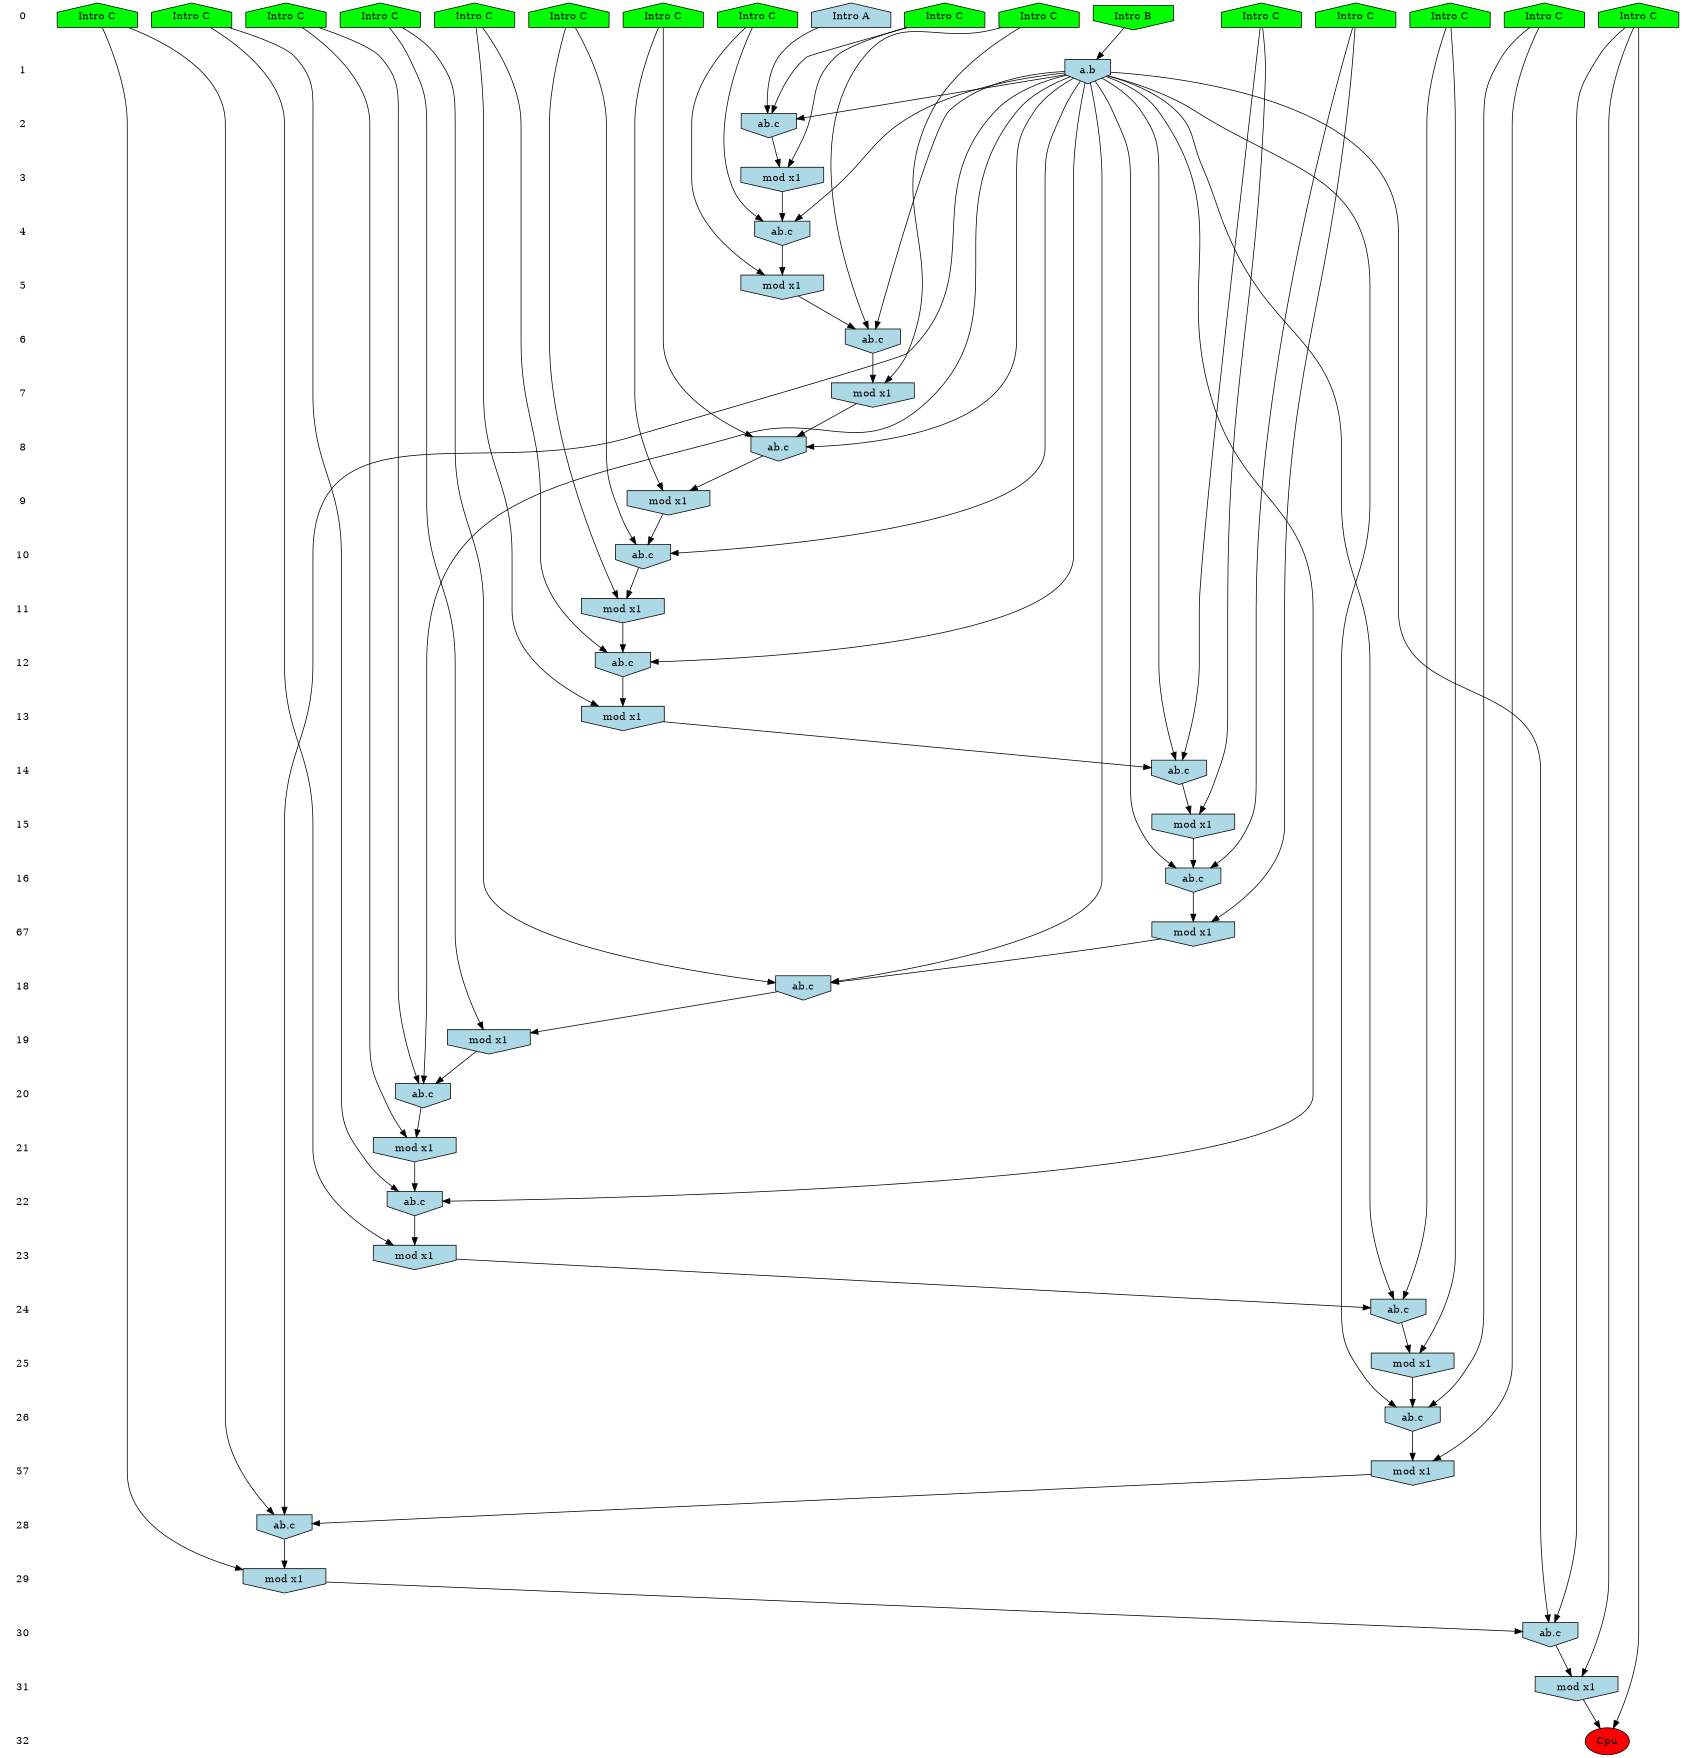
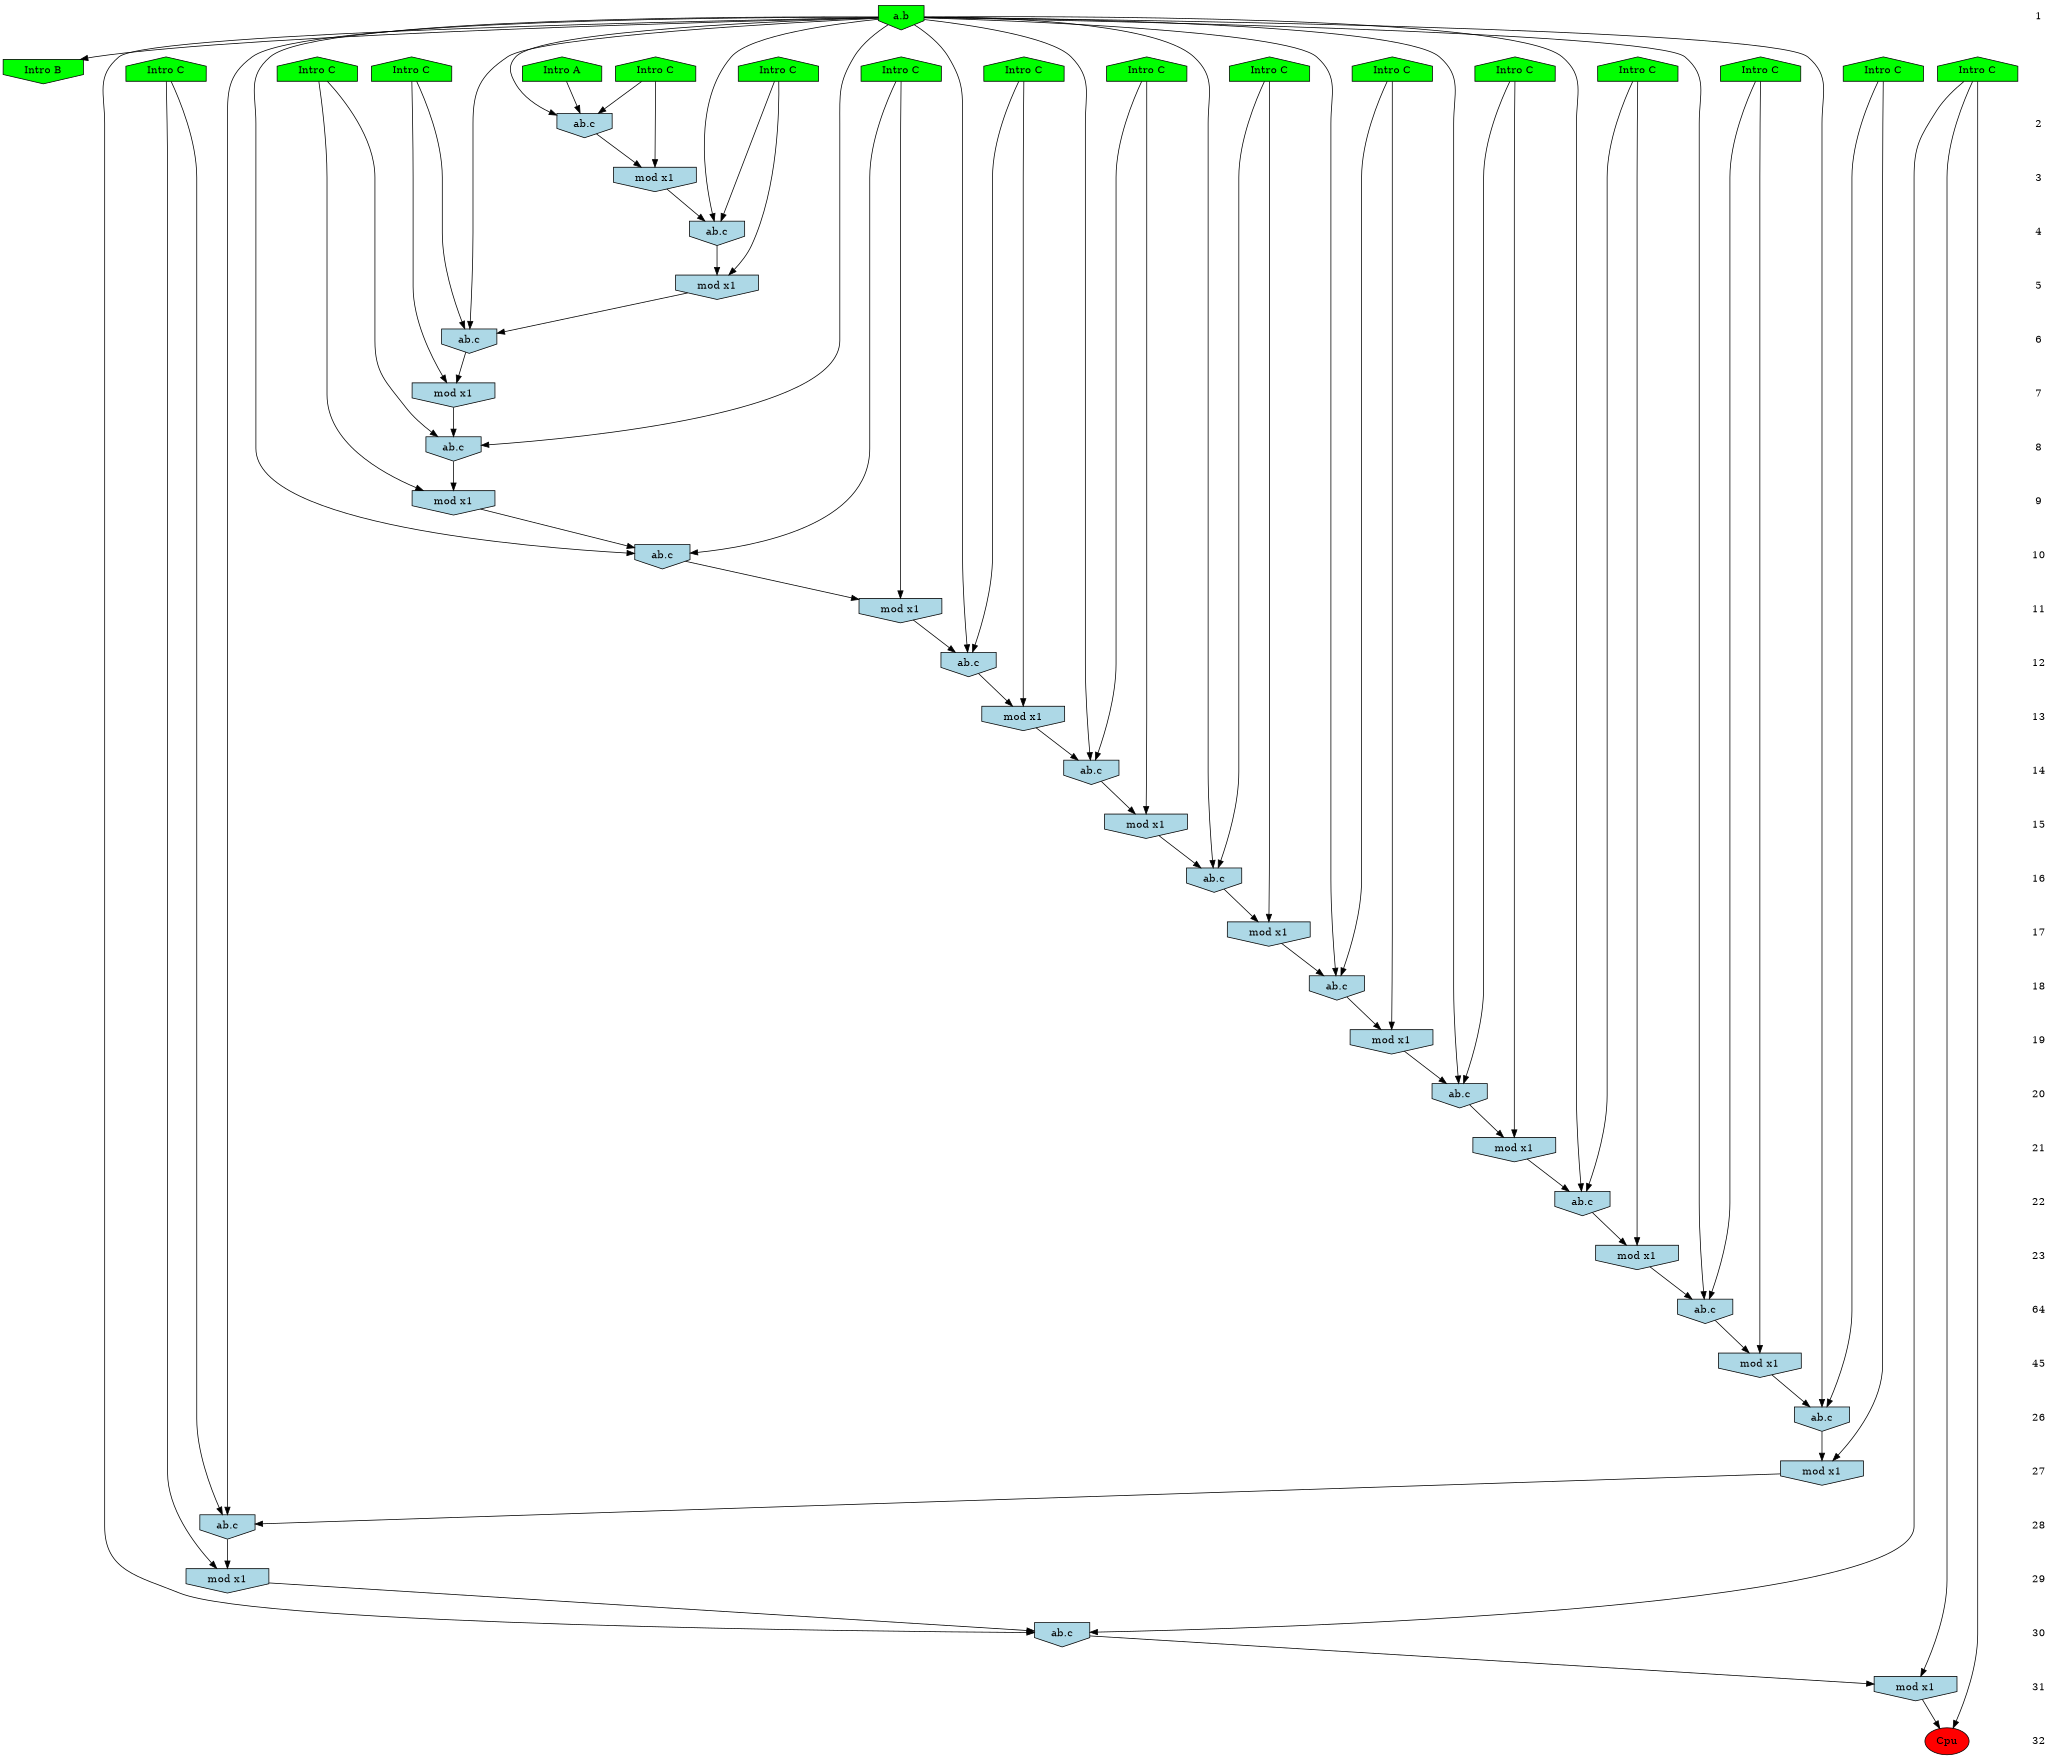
(23, 16) -> none
(851, 16) -> (562, 70)
(1113, 41) -> (483, 30)
(1088, 70) -> (901, 16)
(23, 933) -> (2039, 933)
(23, 1310) -> (2039, 1310)
(23, 1364) -> (2039, 1364)
(23, 1472) -> (2039, 1472)
